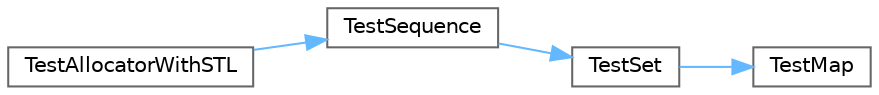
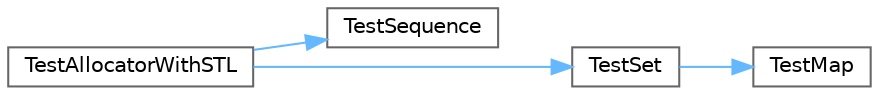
(525, 48) -> (402, 67)
